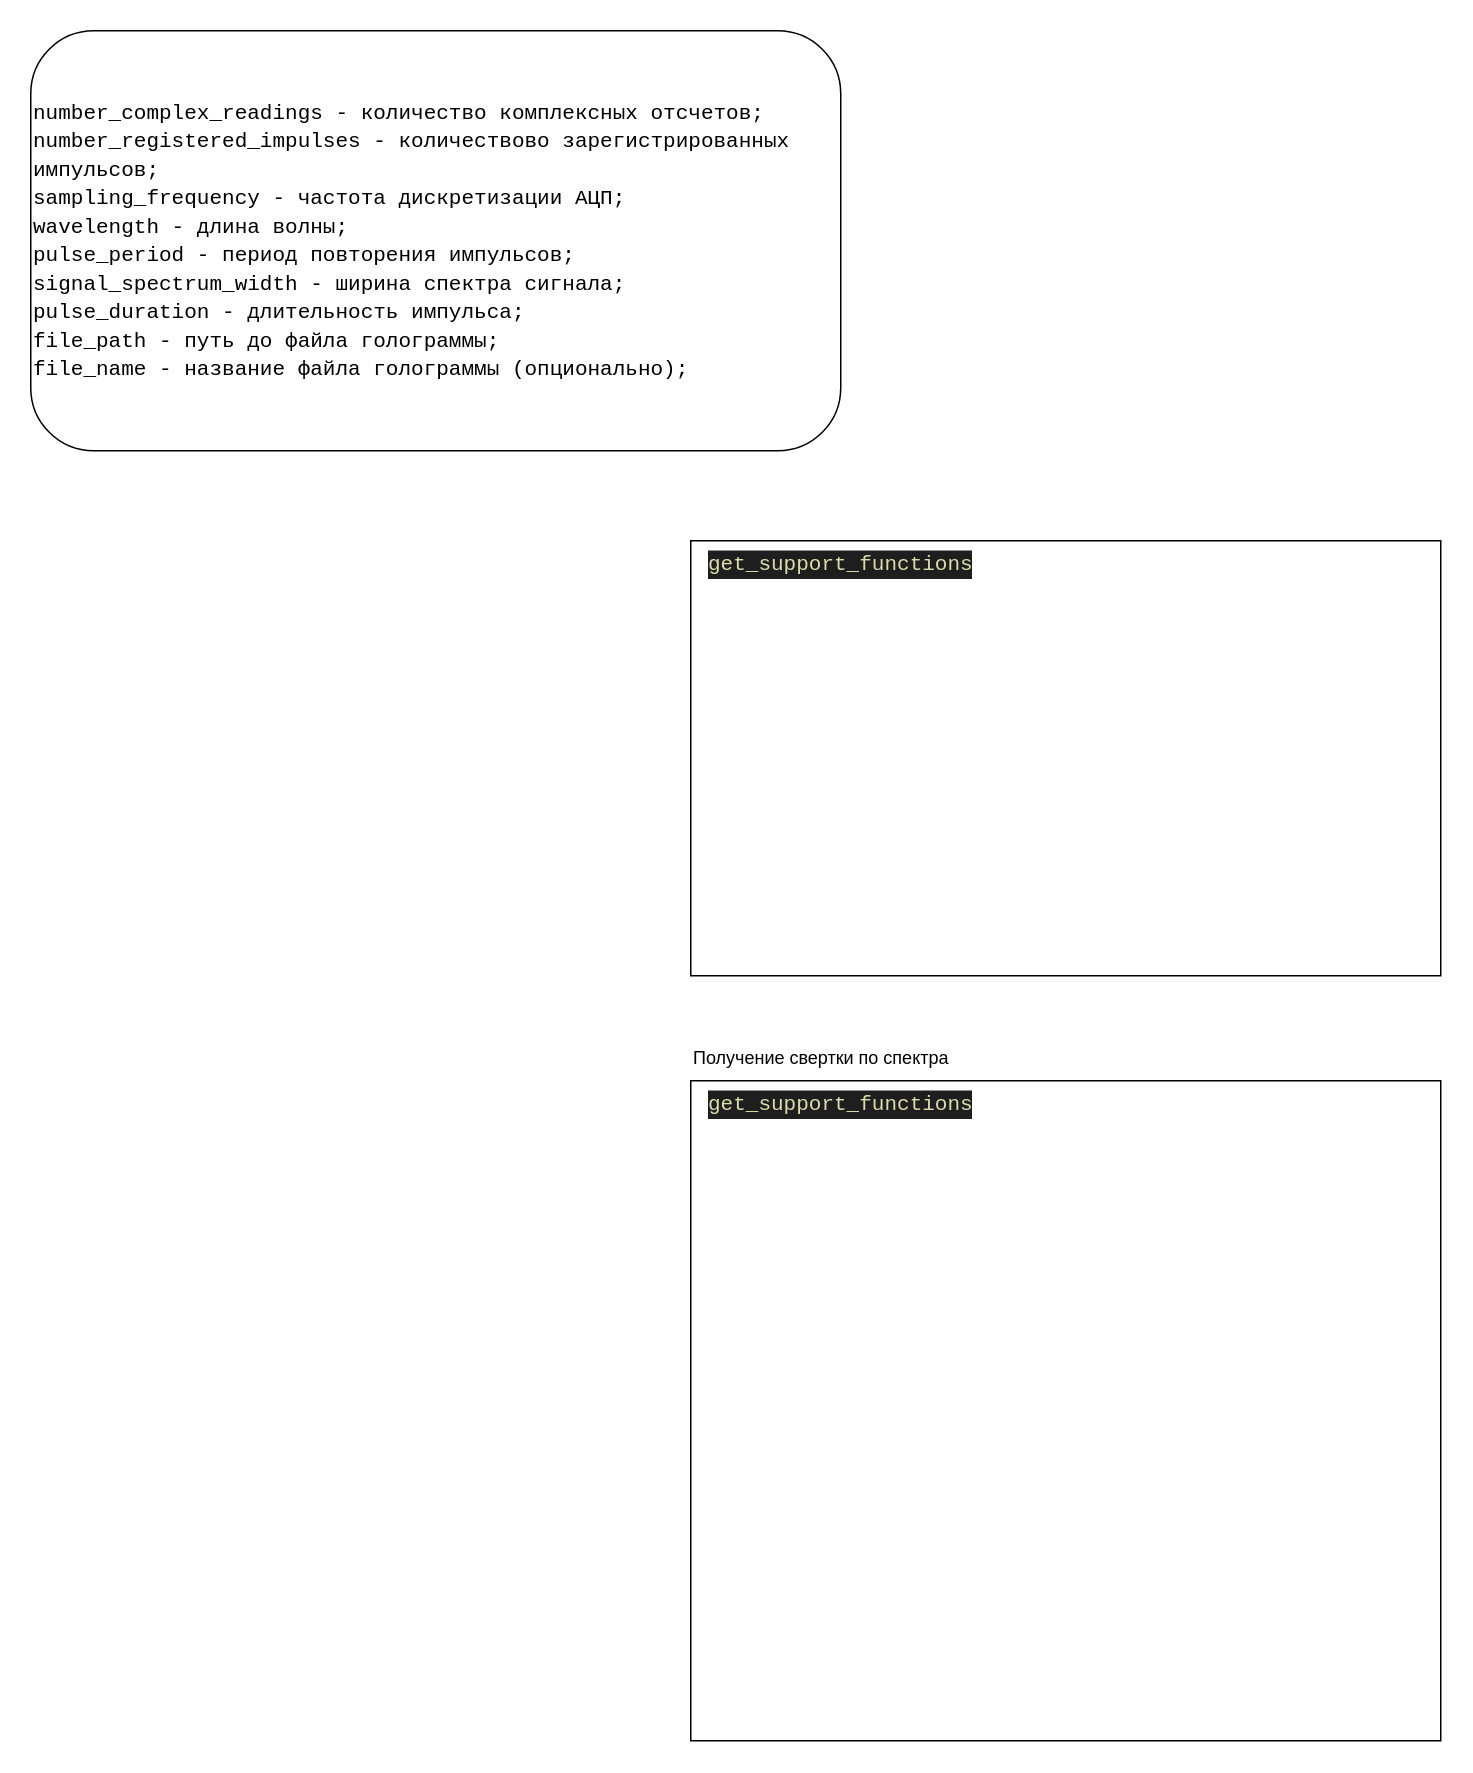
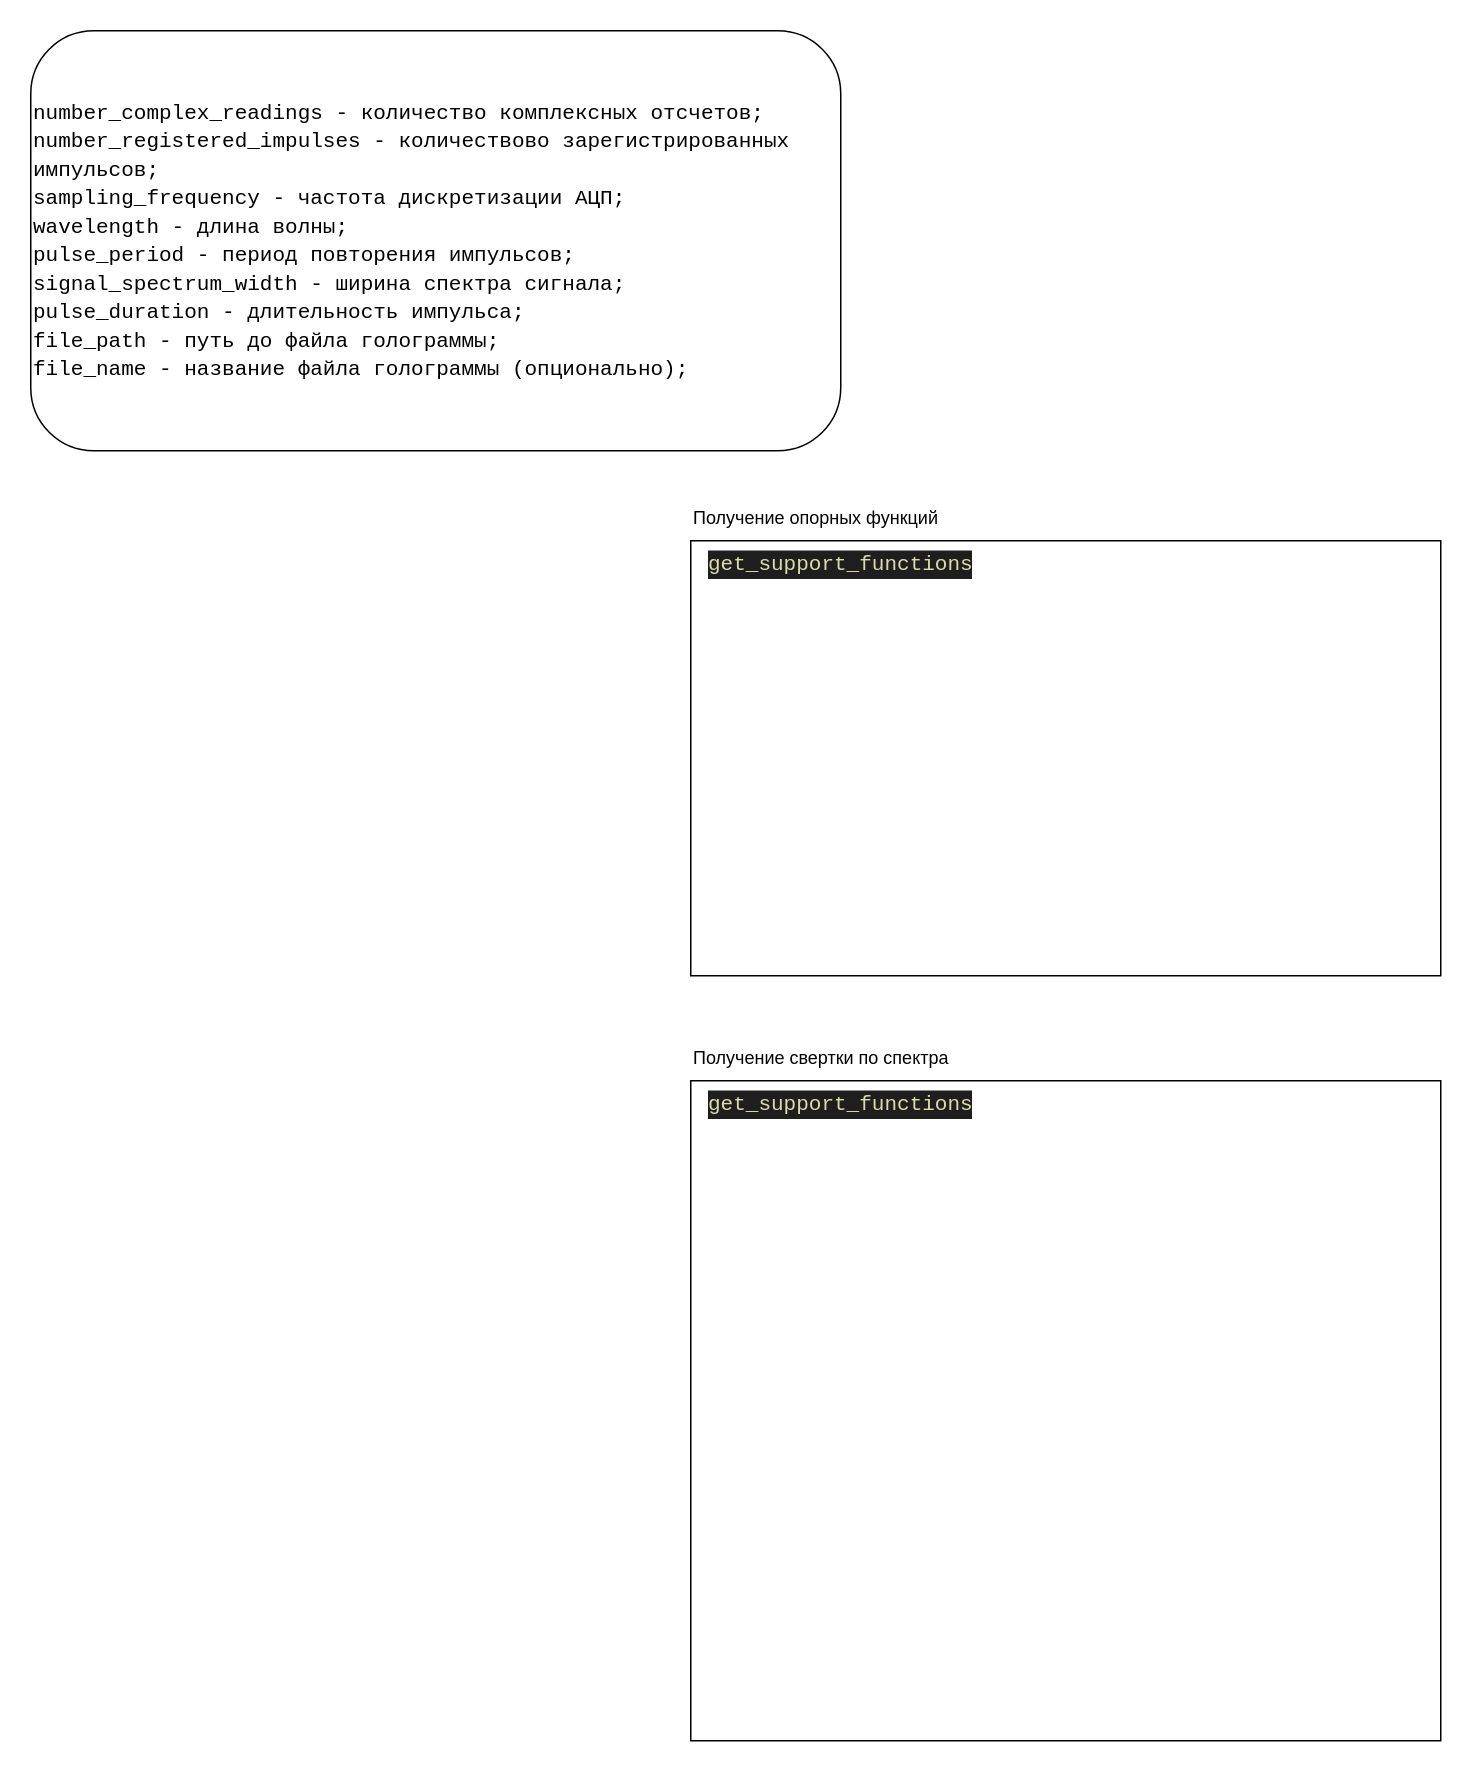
none -> (908, 518)
